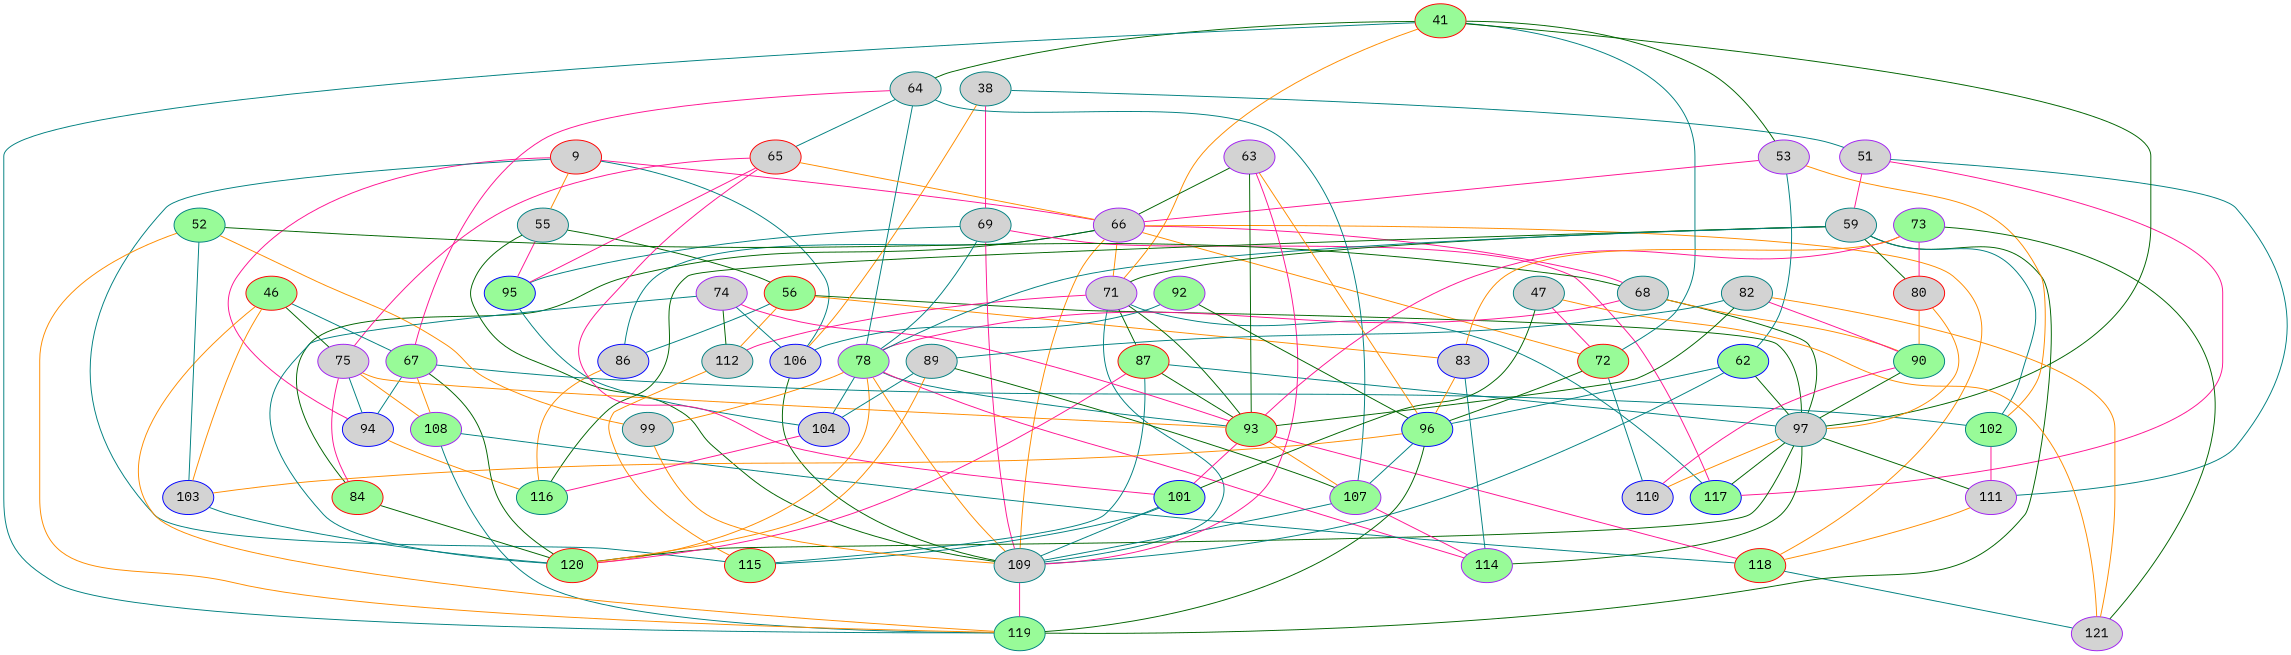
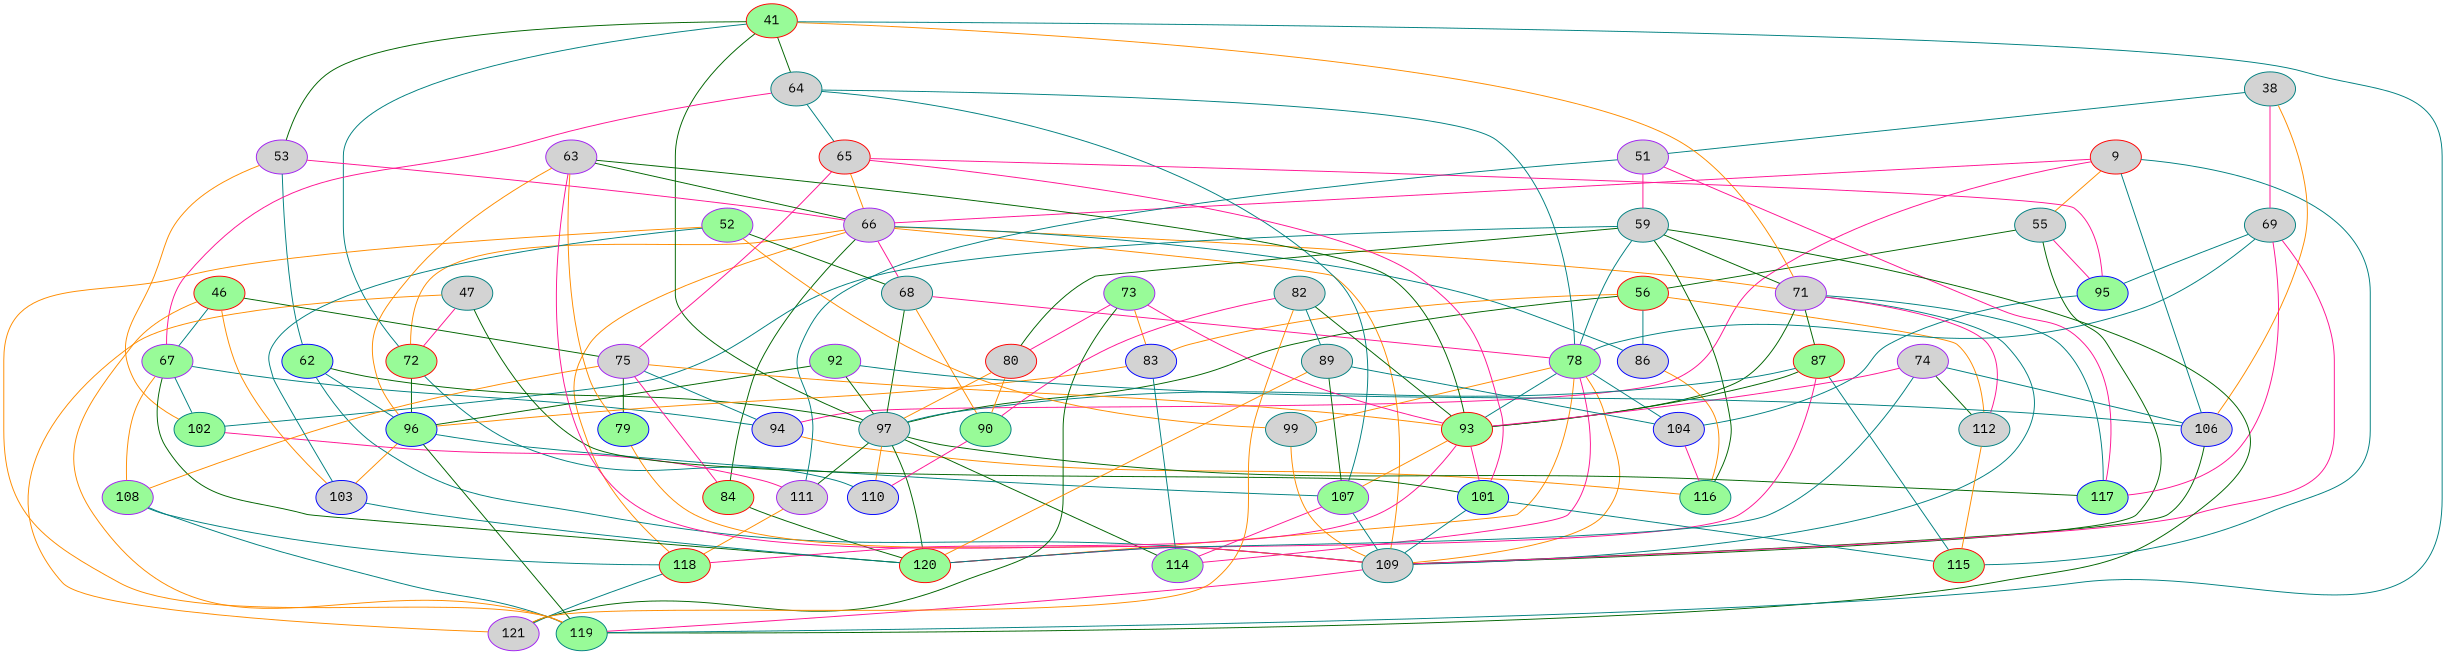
(200, 225) -> (727, 225)
(1860, 395) -> (864, 401)
none -> (623, 429)
